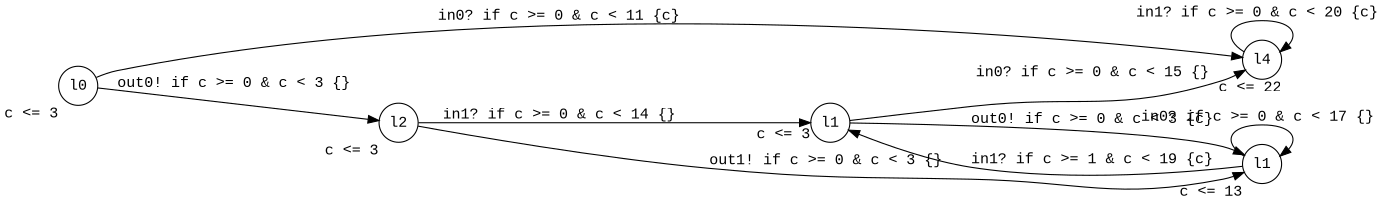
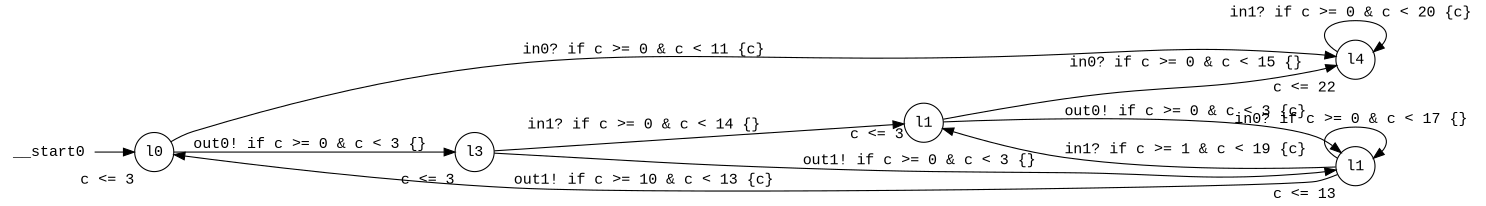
(399, 123) -> (475, 152)
none -> (49, 152)
none -> (761, 191)
